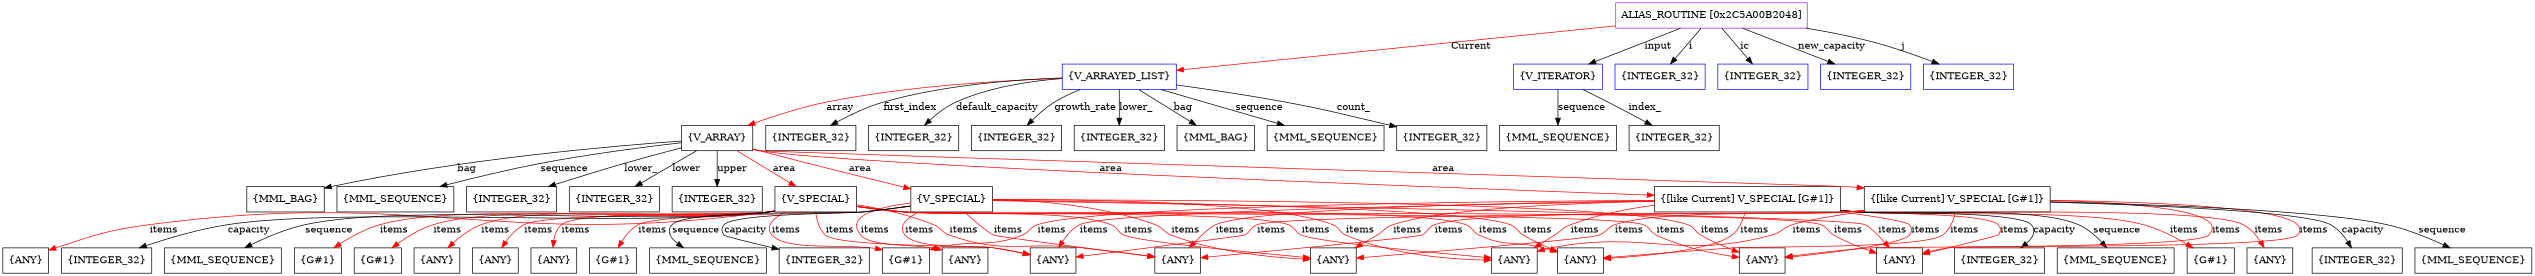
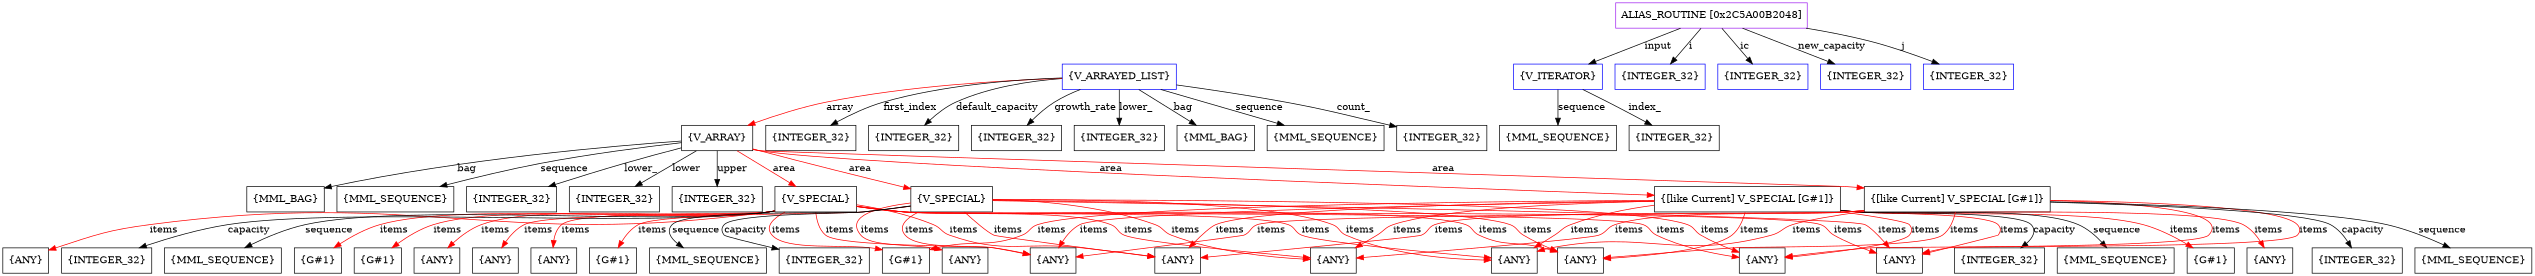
(1400, 48) -> none
